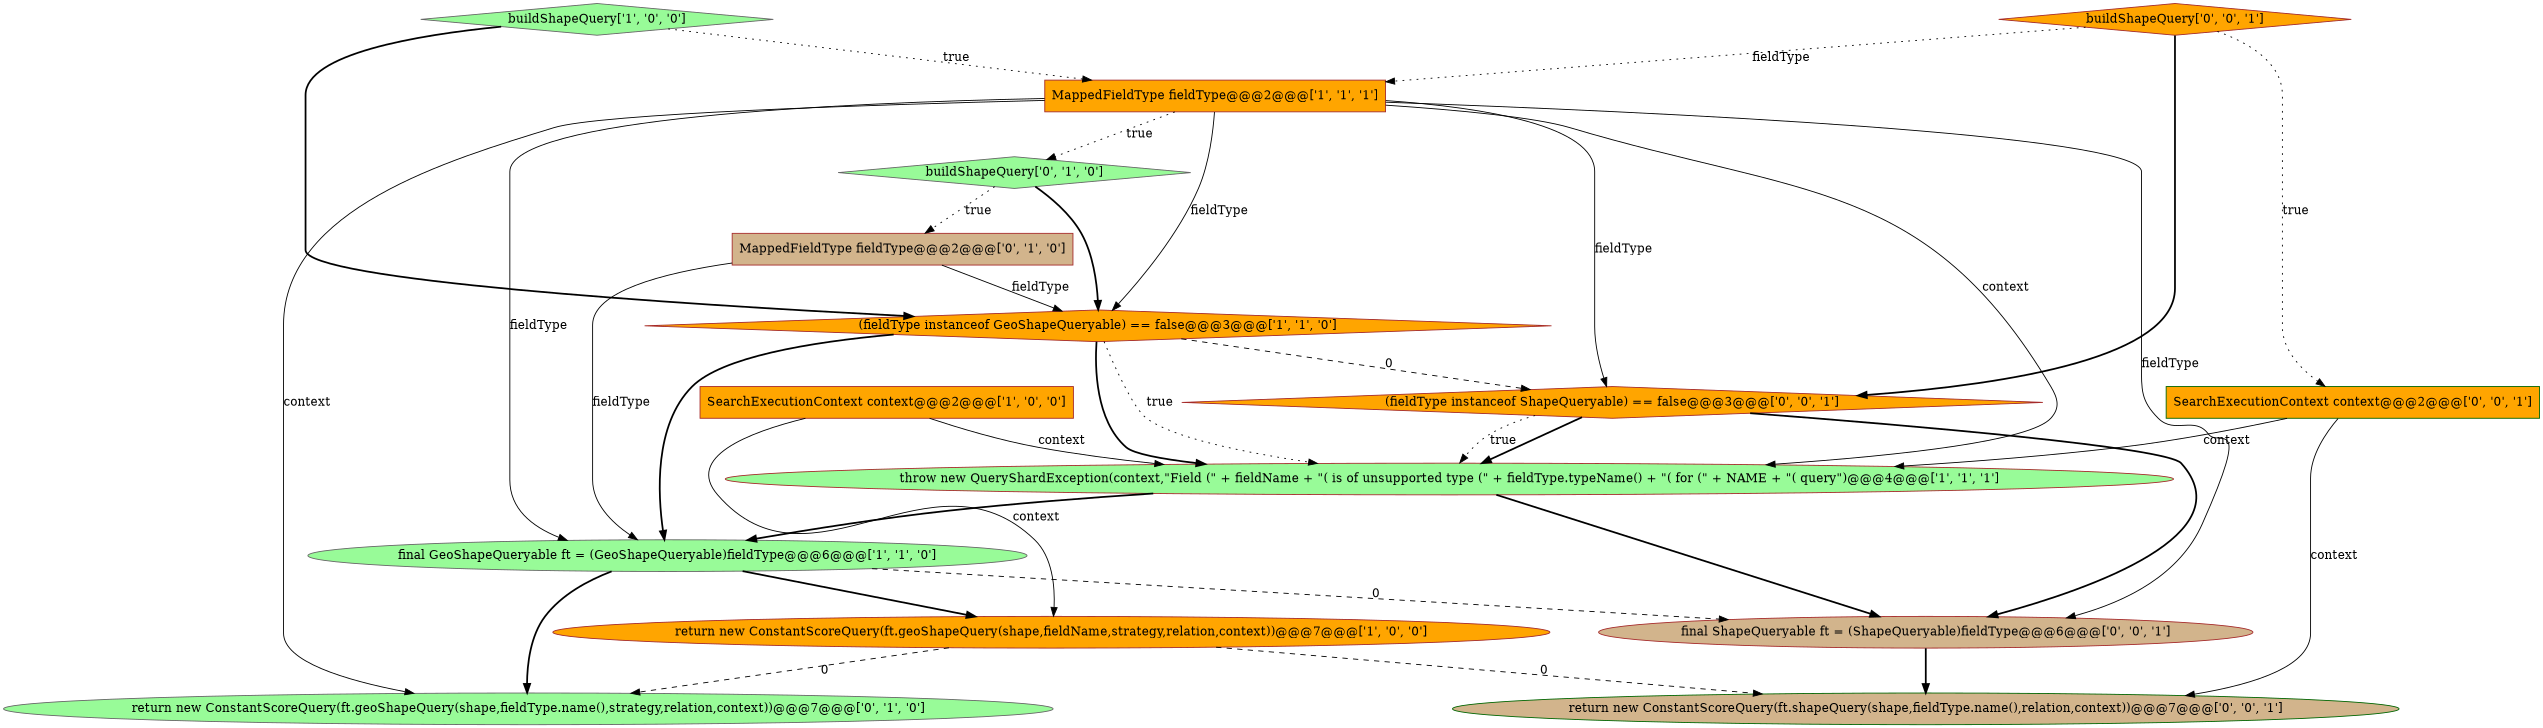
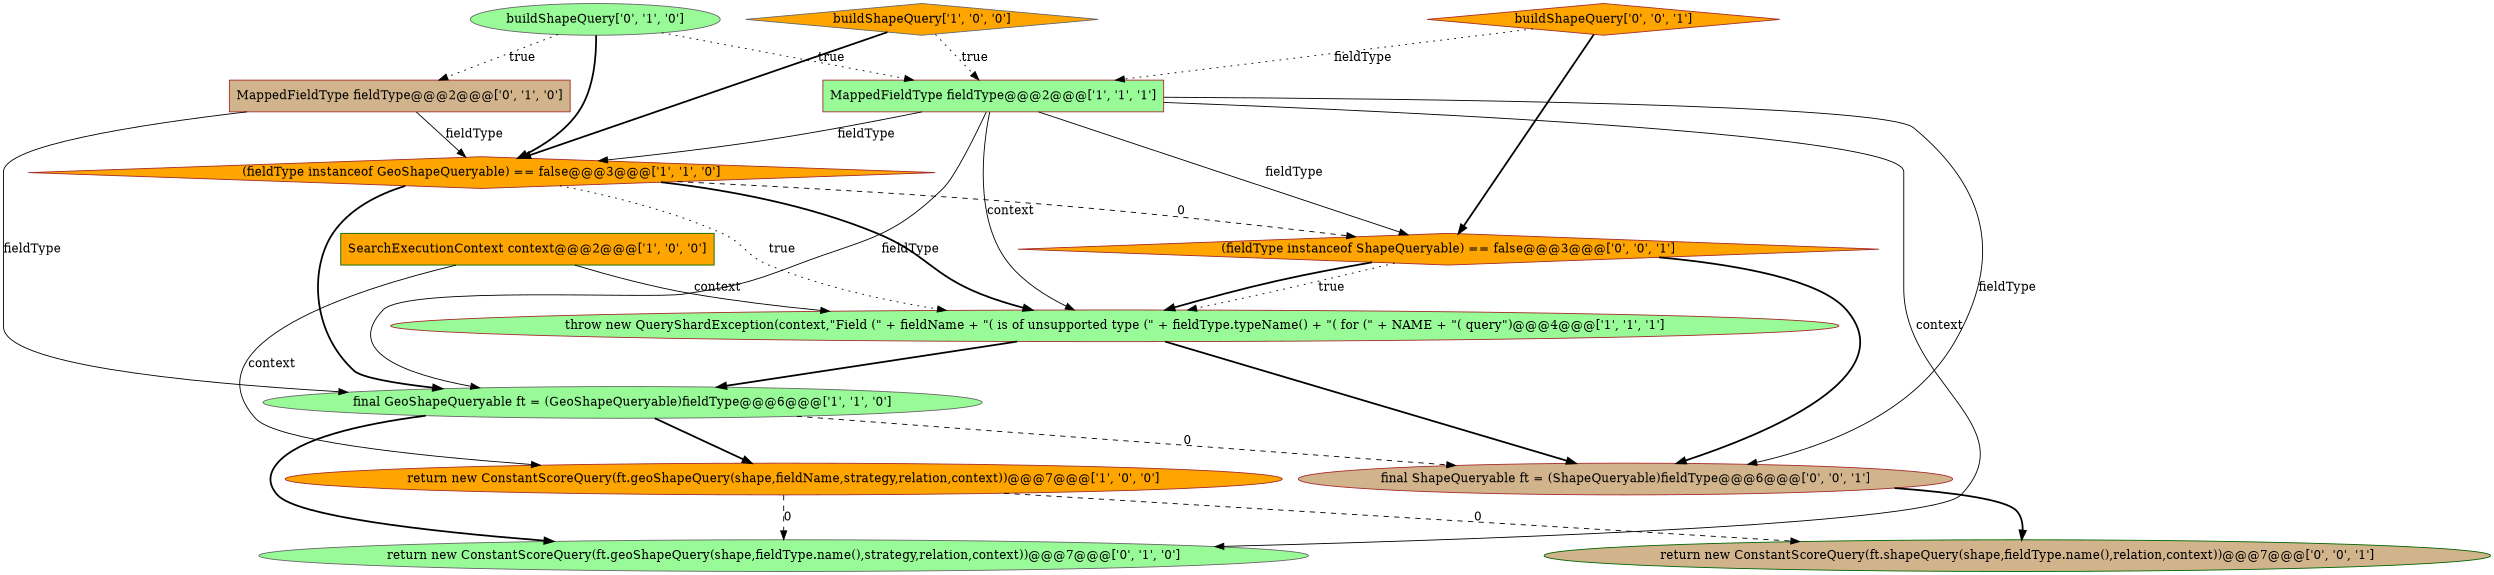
(597, 19) -> (922, 19)
(1215, 96) -> (993, 96)
(1115, 134) -> (783, 56)
(1014, 173) -> (595, 19)
(887, 402) -> (527, 249)
(2353, 402) -> none
